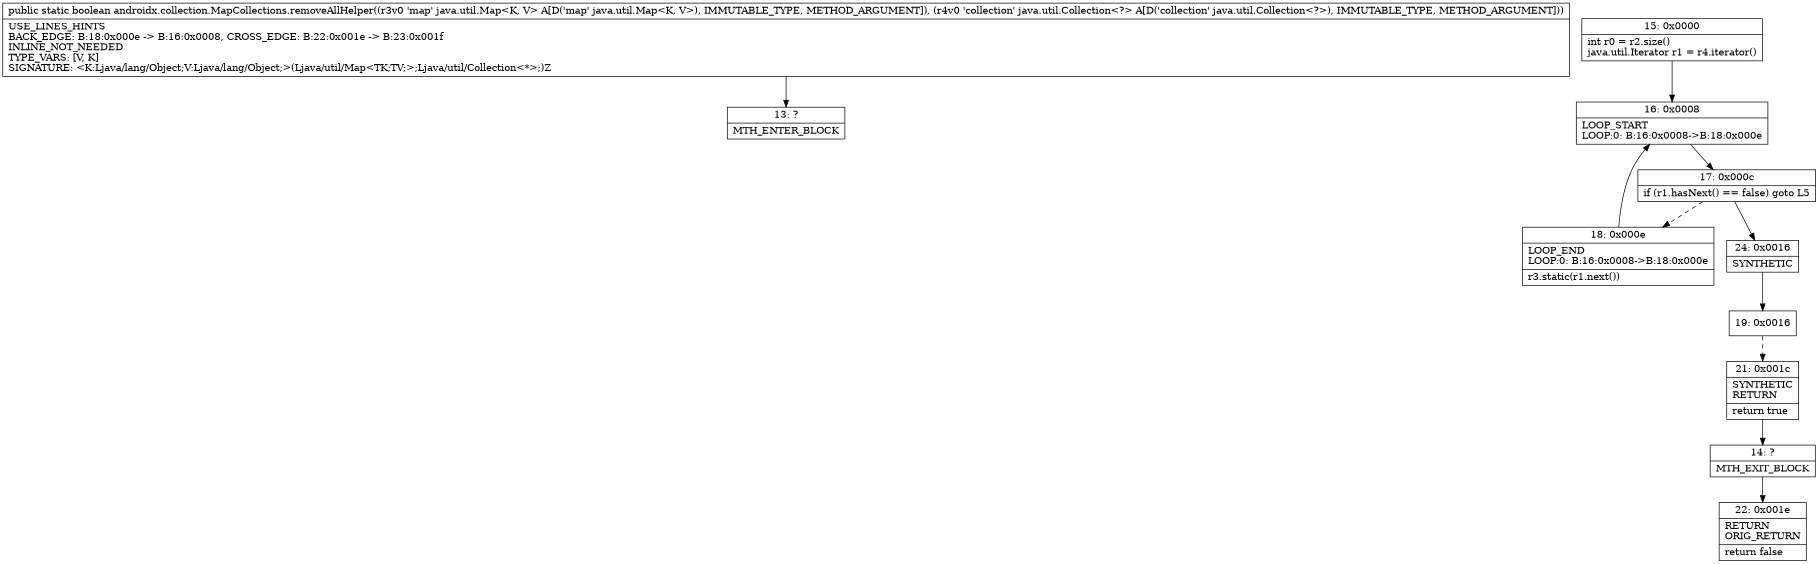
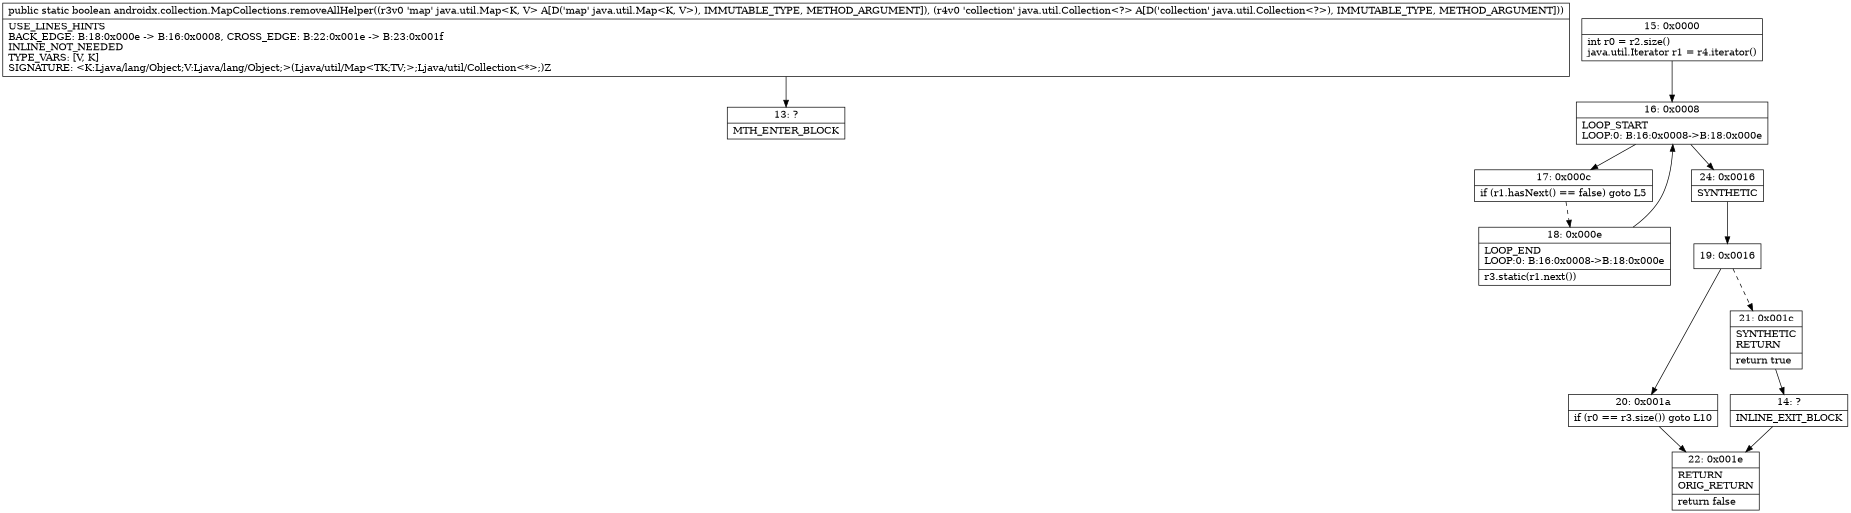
(1743, 218) -> (1700, 155)
none -> (1643, 411)
(1763, 469) -> (1789, 418)
